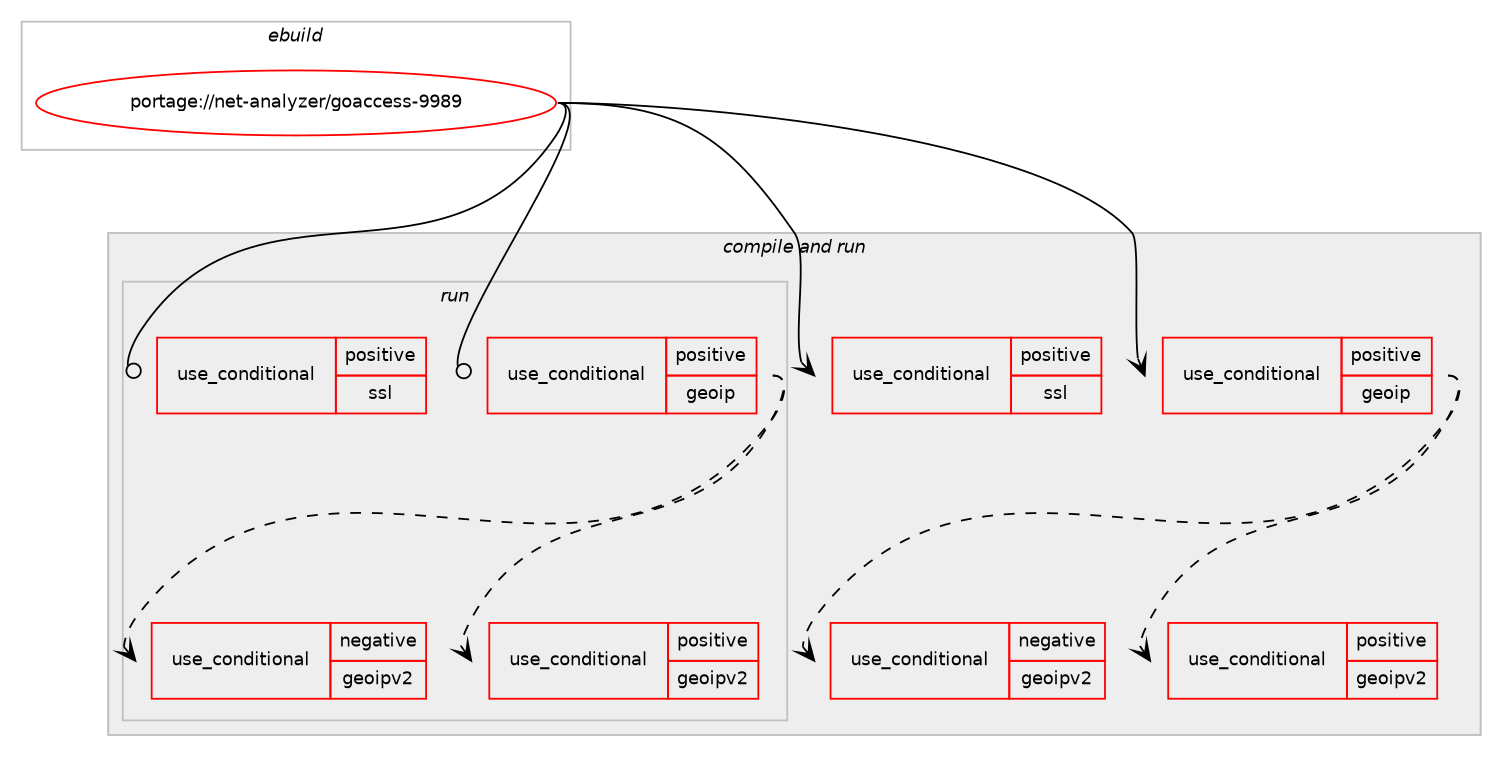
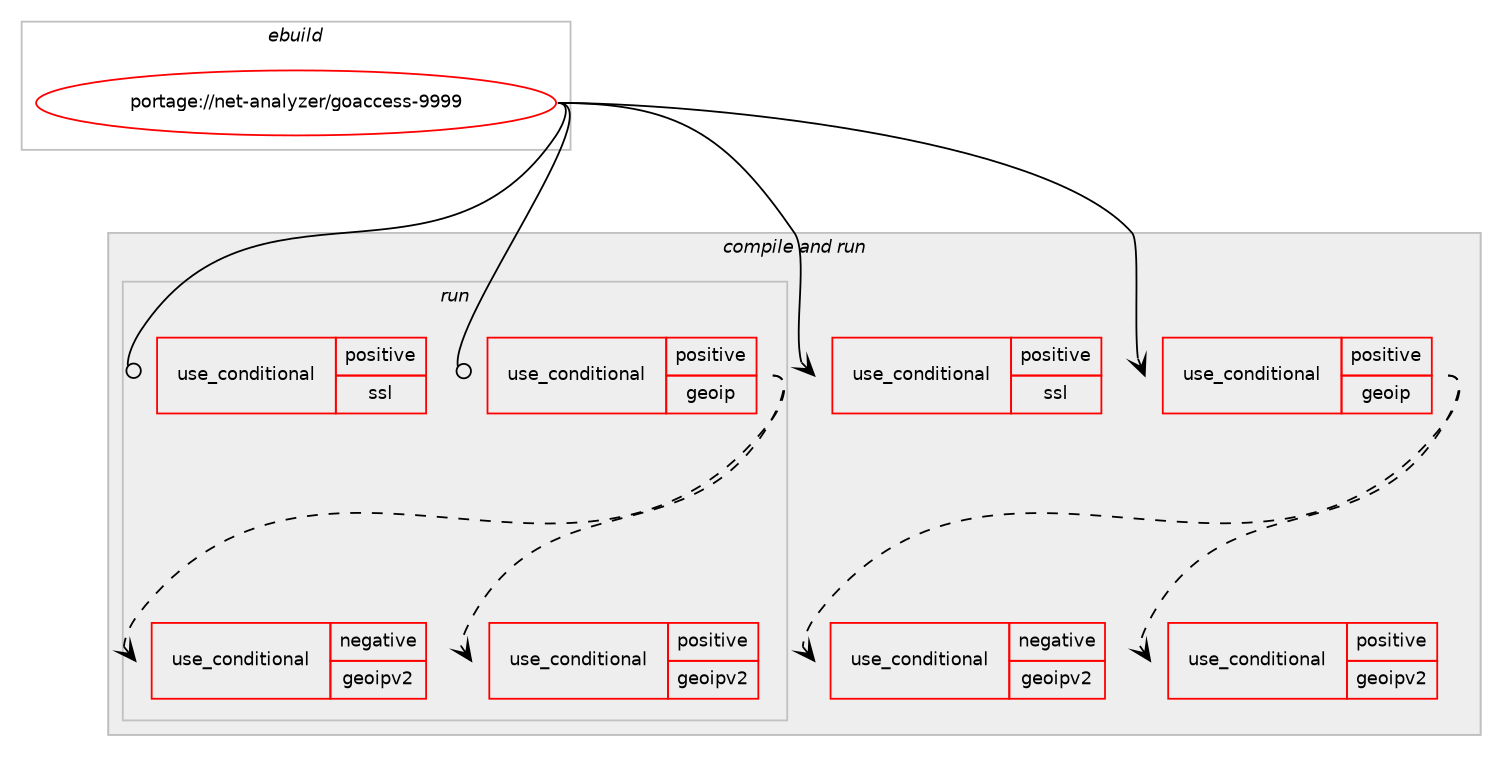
(296, 103) -> (296, 103)
